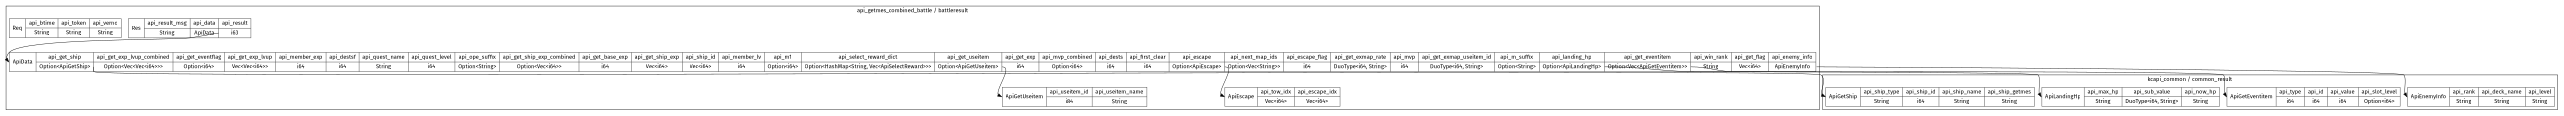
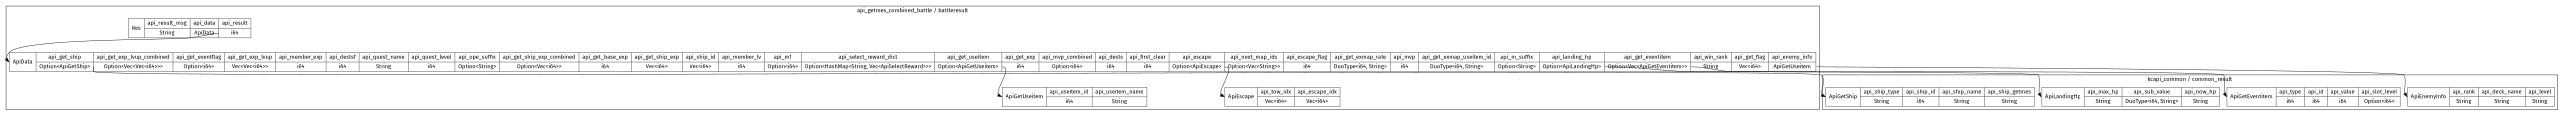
(65, 28) -> none
(235, 33) -> (235, 33)
(1792, 67) -> (1792, 67)
(1069, 102) -> (1069, 102)
